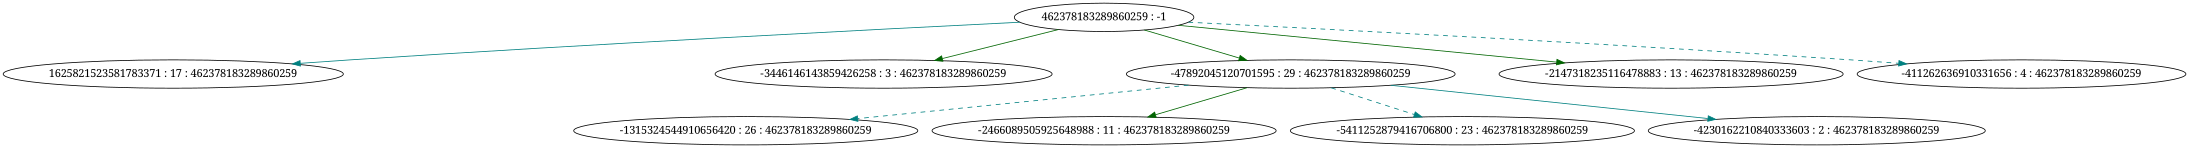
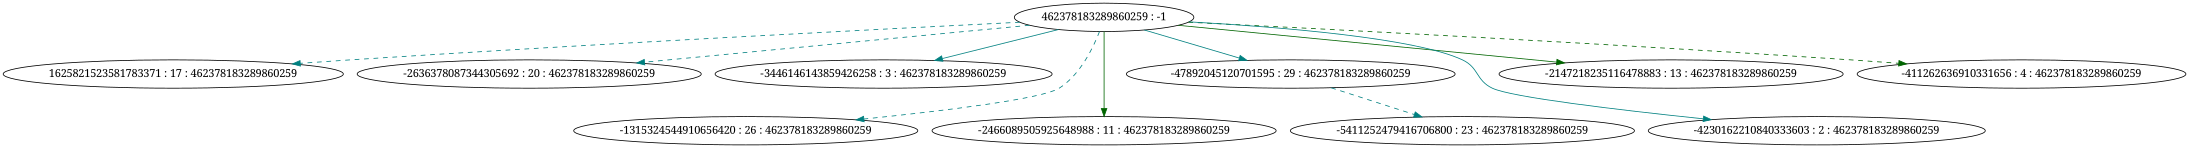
(660, 41) -> (660, 41)
(1544, 41) -> (1544, 41)
(1000, 44) -> (1000, 44)
(1192, 44) -> (1192, 44)
none -> (529, 74)
(1671, 74) -> (1671, 74)
(1201, 101) -> (1104, 70)
(1023, 102) -> (997, 103)
(1549, 102) -> (1465, 61)
(1462, 131) -> (1462, 131)
